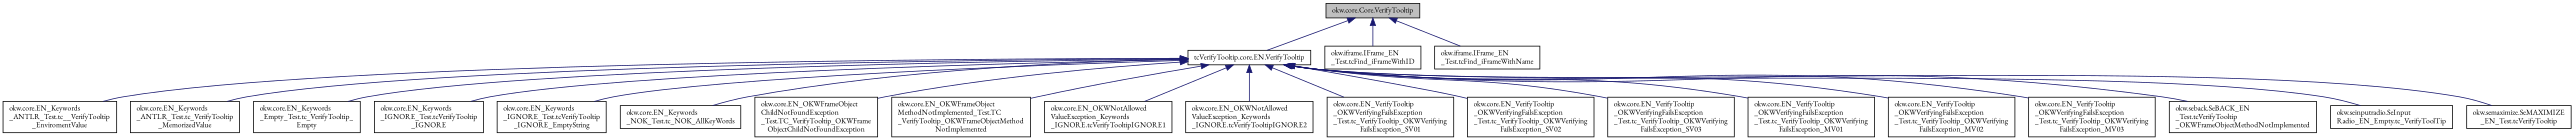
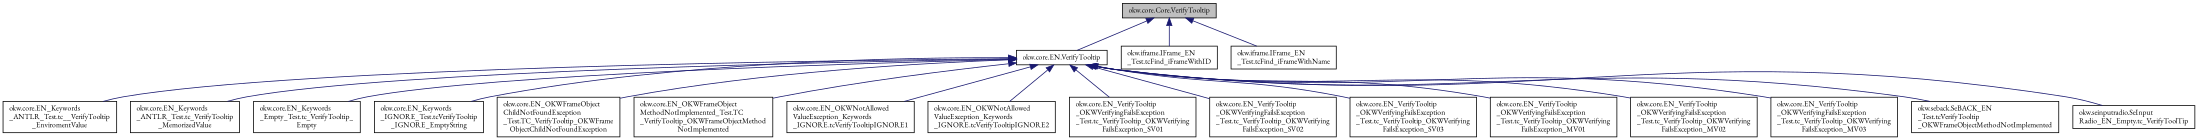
(1249, 58) -> (1062, 58)
(429, 117) -> none
(681, 117) -> none
(2519, 117) -> none
